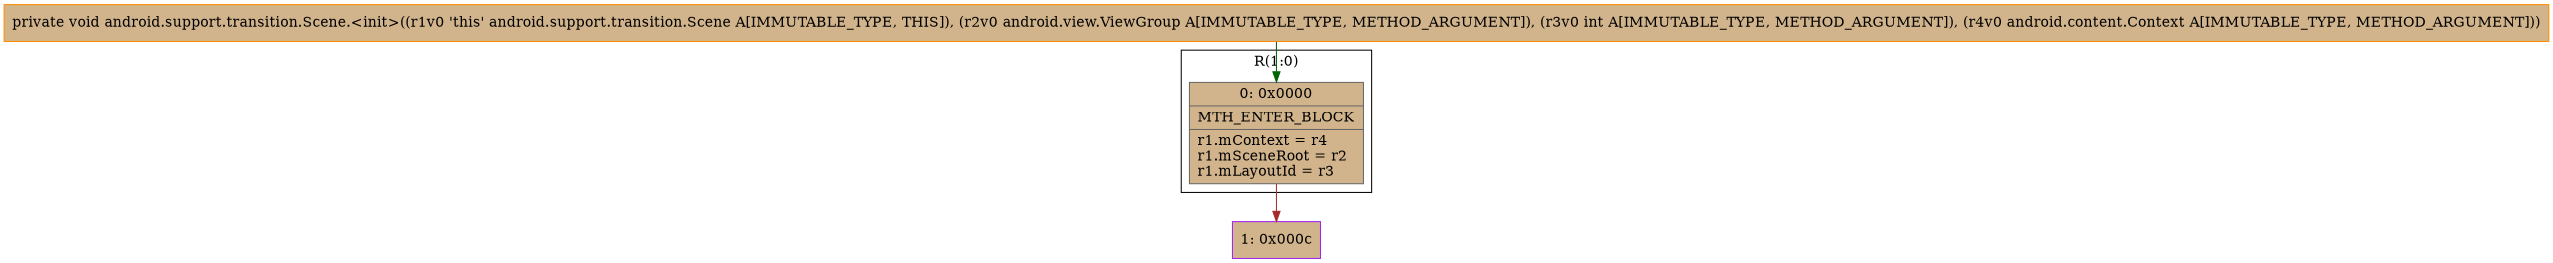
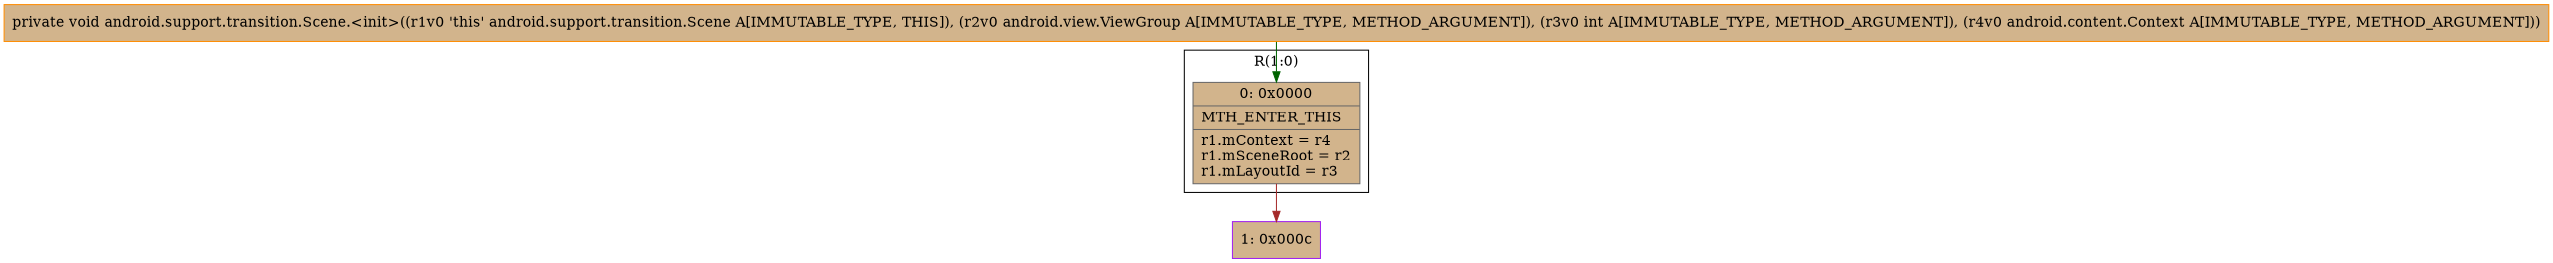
(1276, 117) -> (1272, 117)
